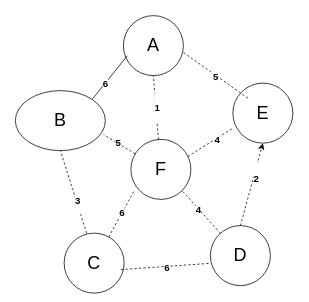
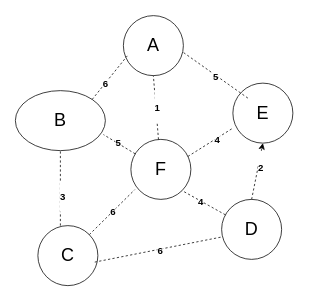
(109, 78) -> (109, 78)
(240, 255) -> (252, 229)
(94, 263) -> (68, 255)
